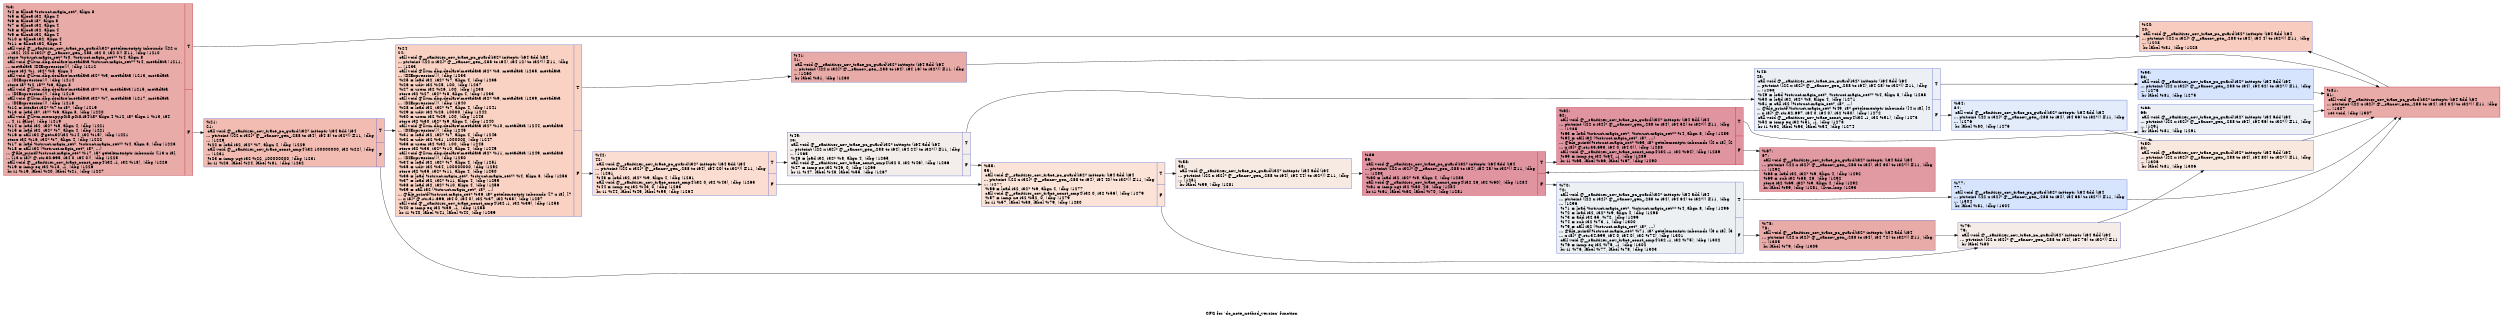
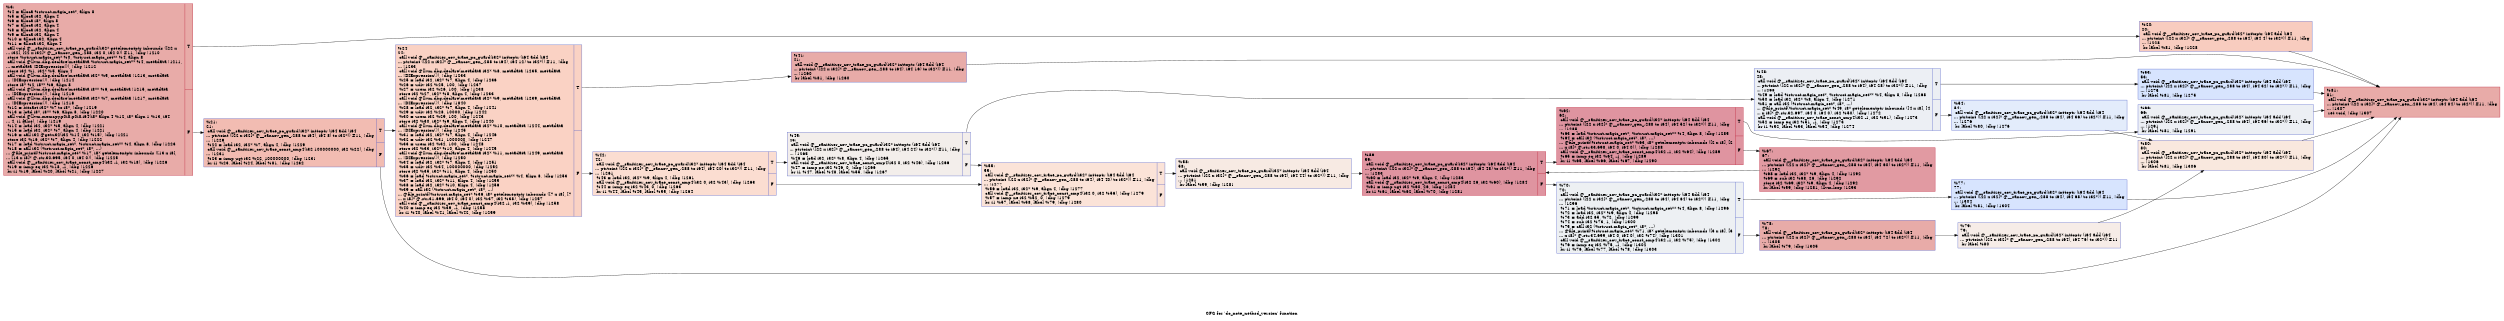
(2351, 68) -> (2334, 66)
(1559, 262) -> none
